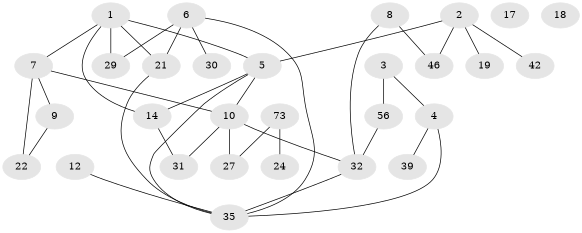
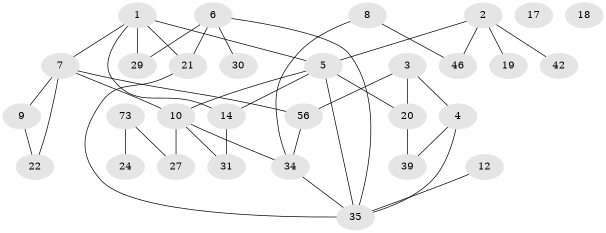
none -> (182, 91)
none -> (408, 116)
(357, 167) -> (290, 167)
